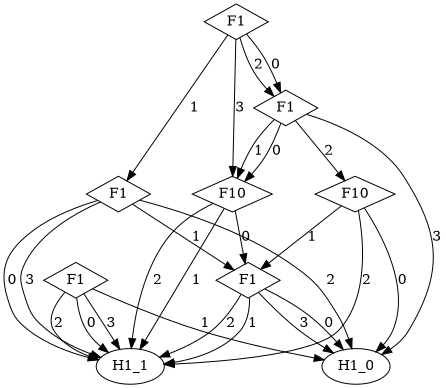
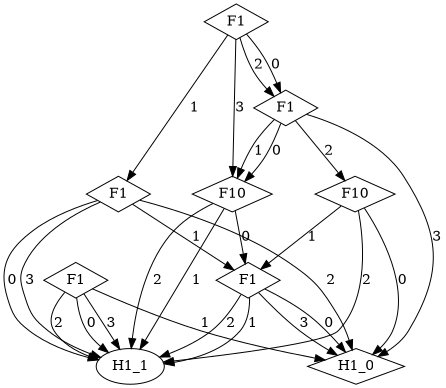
(356, 366) -> (356, 366)
